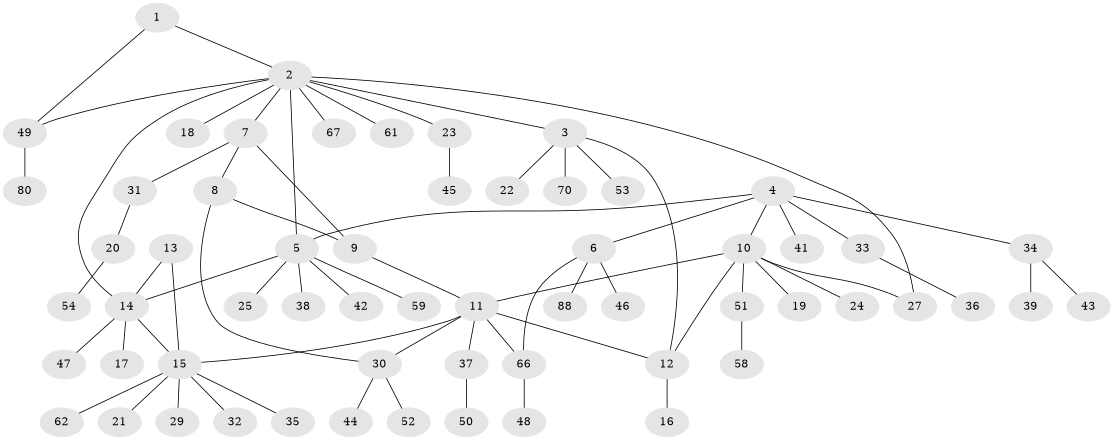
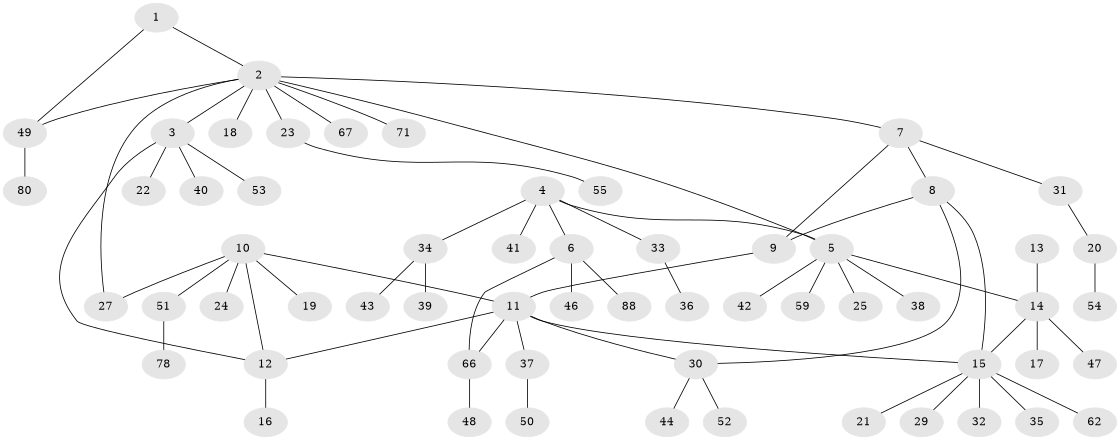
(392, 133) -> (404, 133)
(122, 152) -> none
(450, 191) -> (600, 191)
(565, 191) -> (201, 191)
(759, 220) -> none
(175, 307) -> (983, 270)
(742, 364) -> (164, 364)
